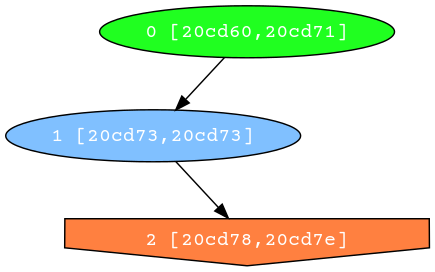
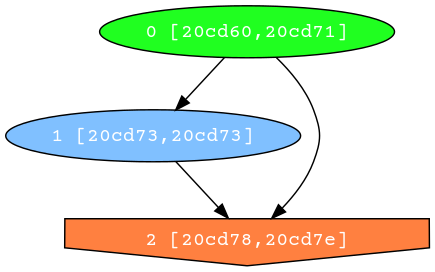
none -> (319, 132)
